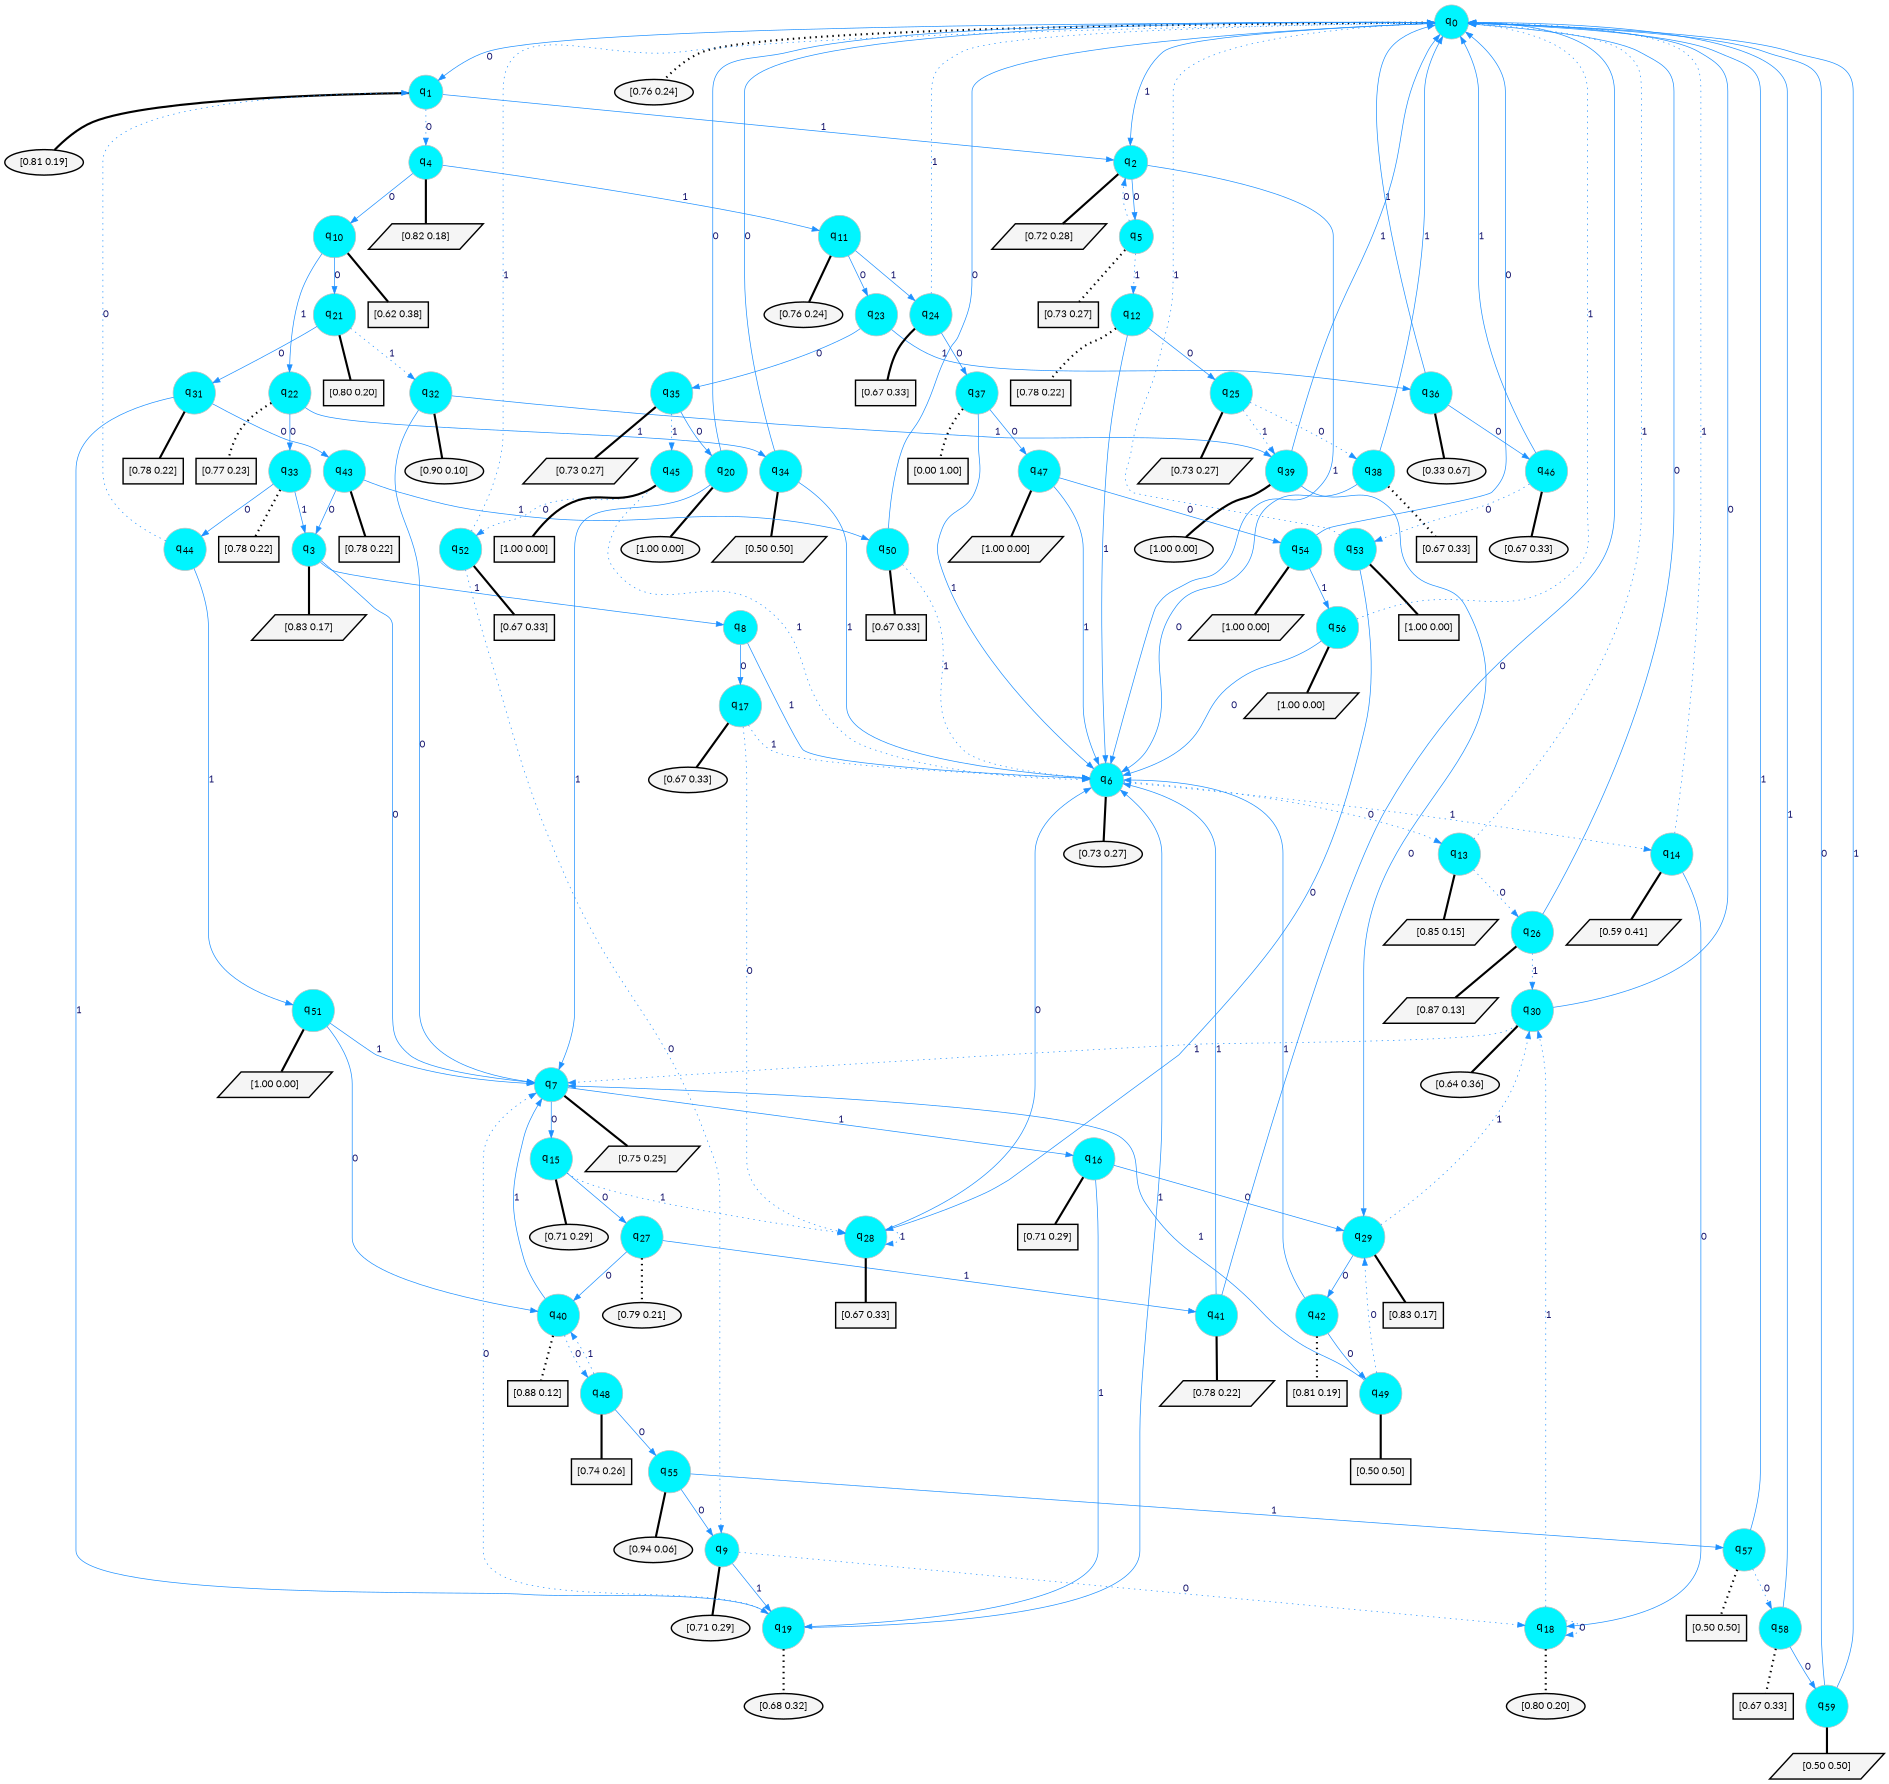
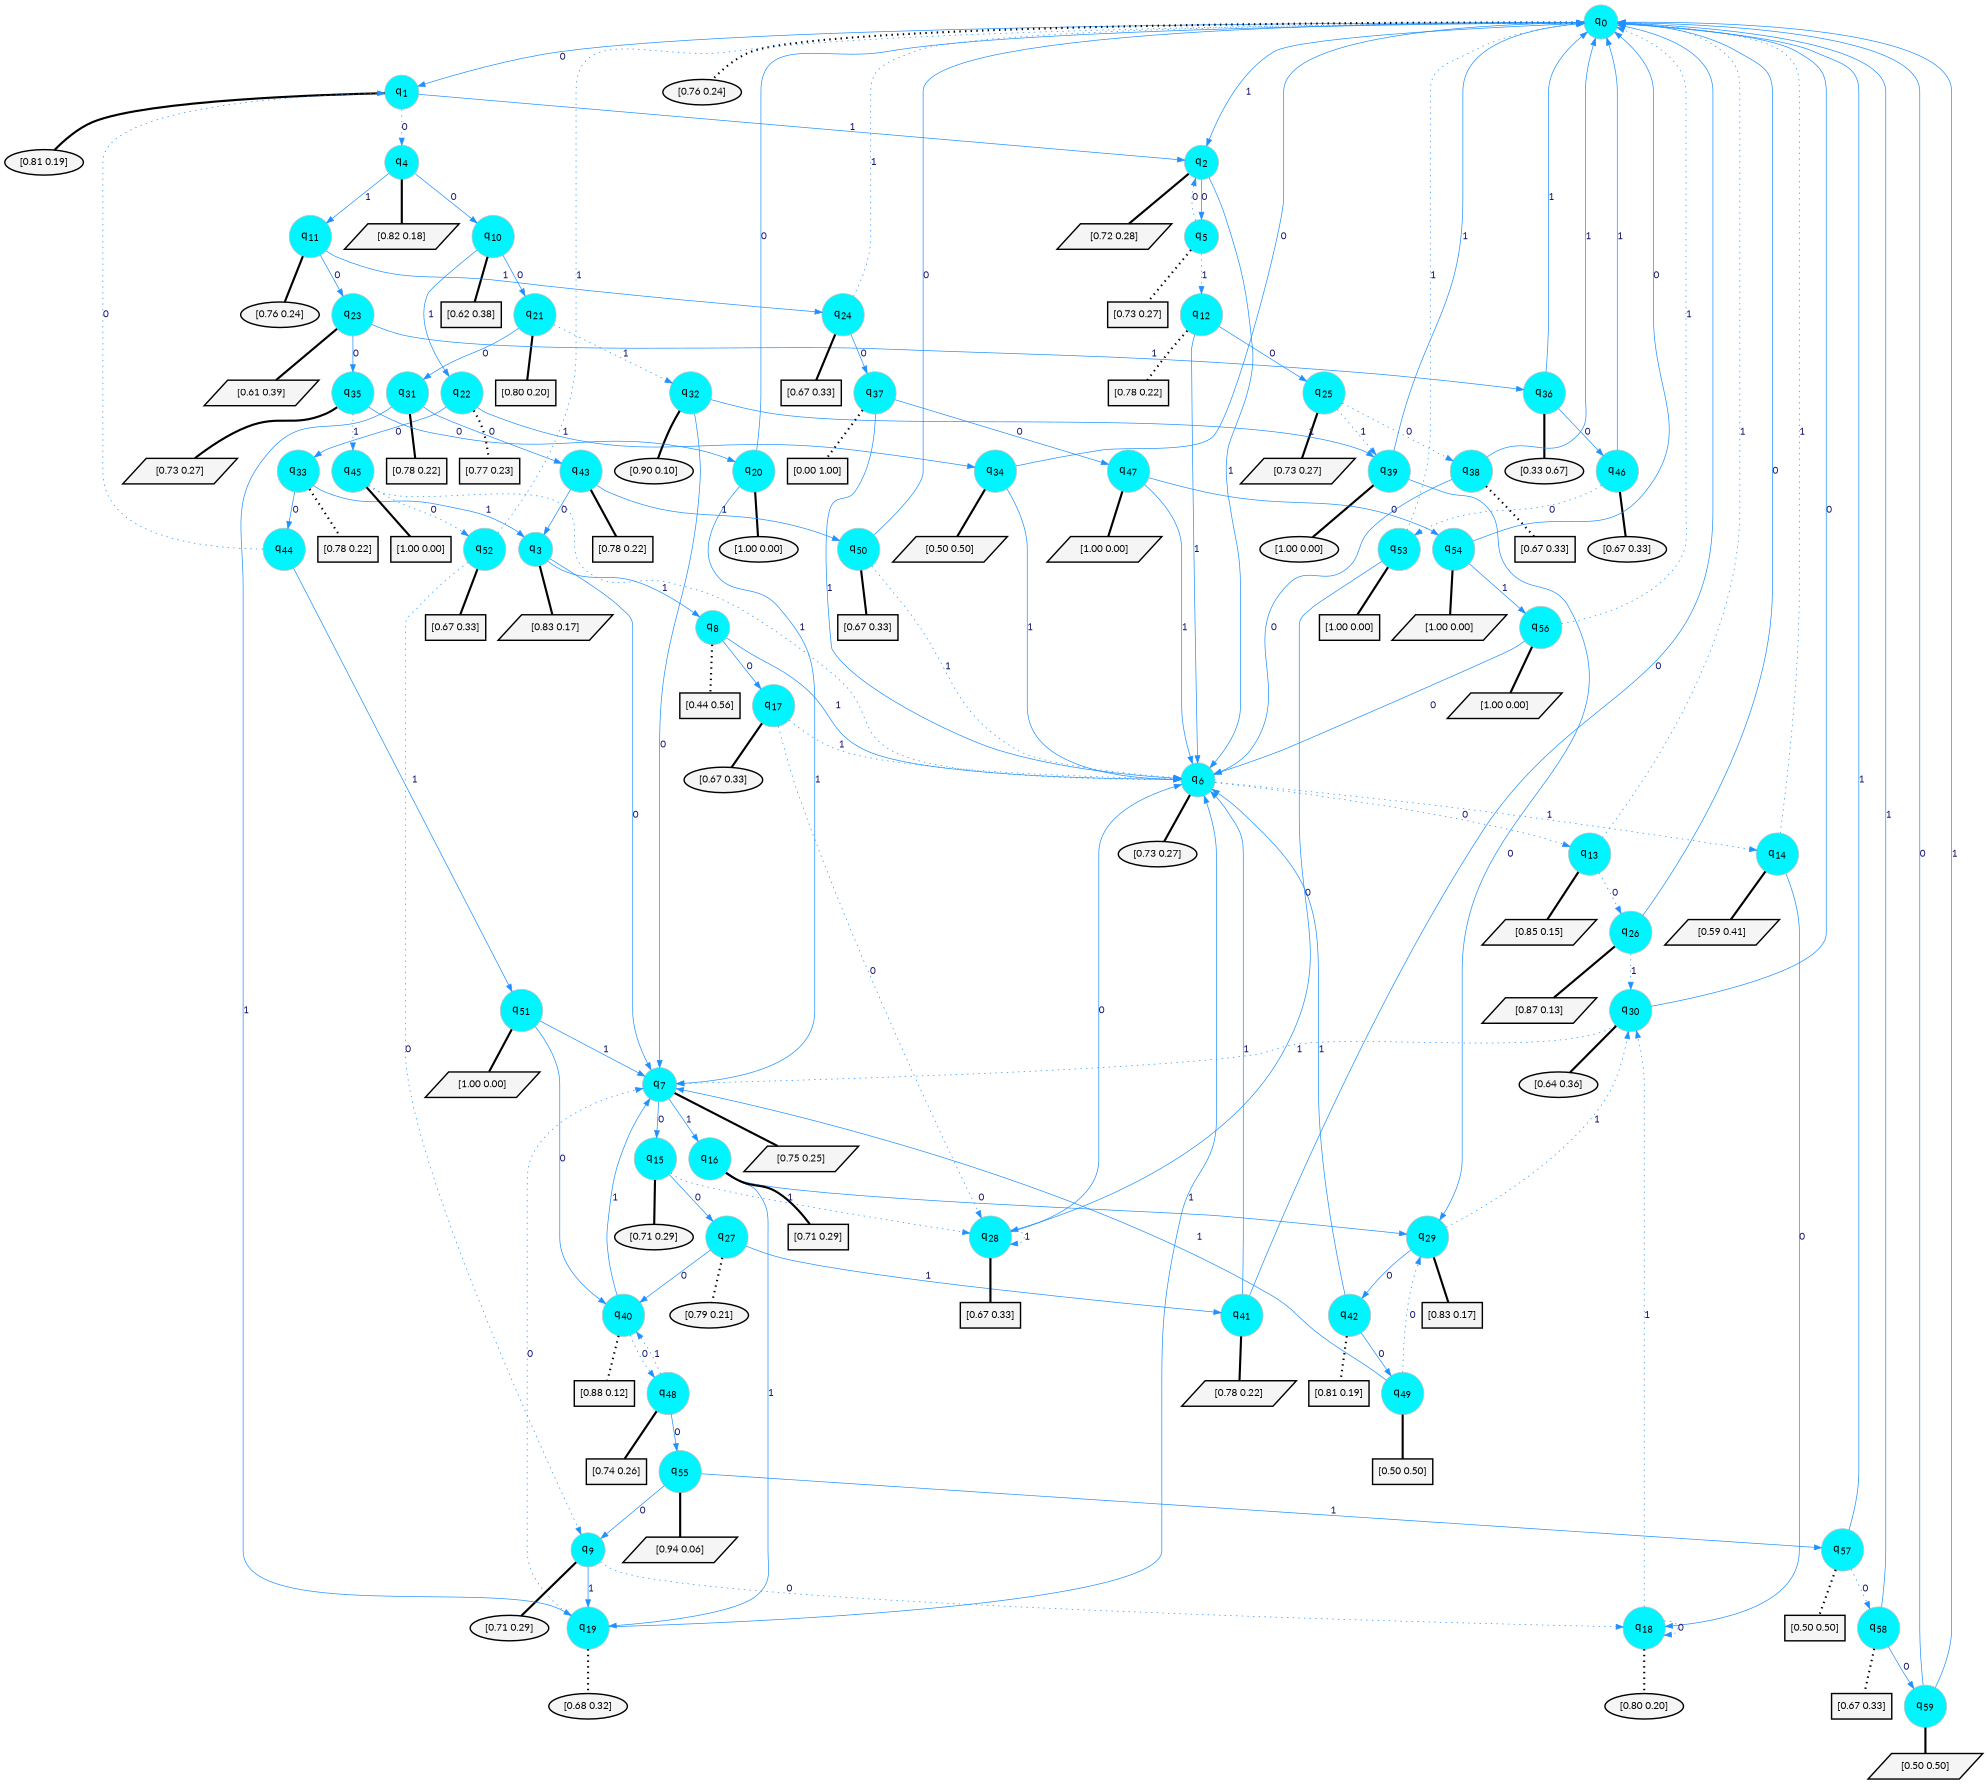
none -> (262, 393)
none -> (710, 706)
(653, 1550) -> (680, 1550)
